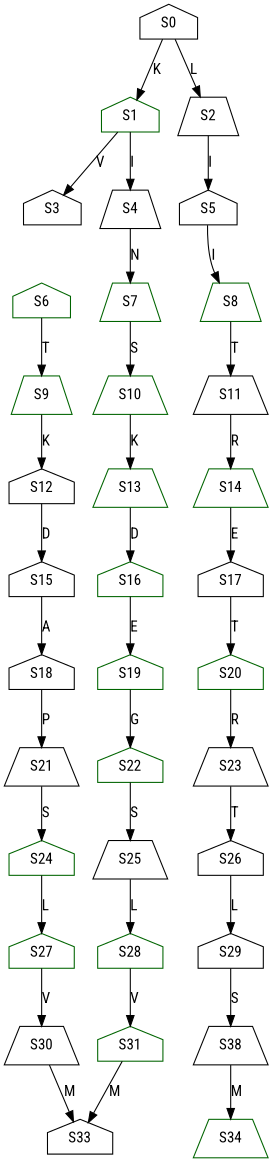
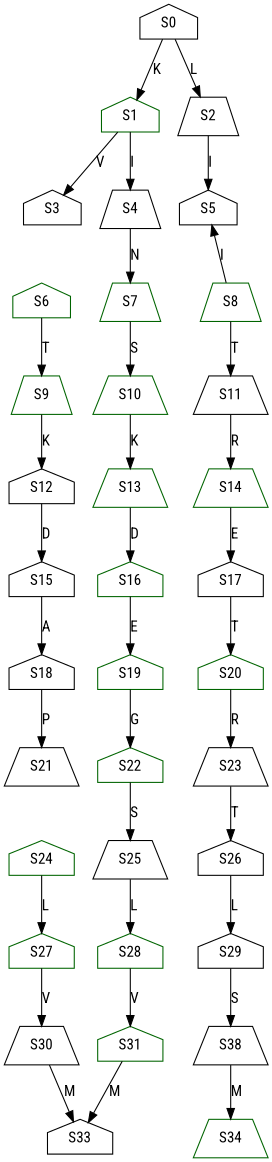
(209, 249) -> (220, 259)
(42, 808) -> none
